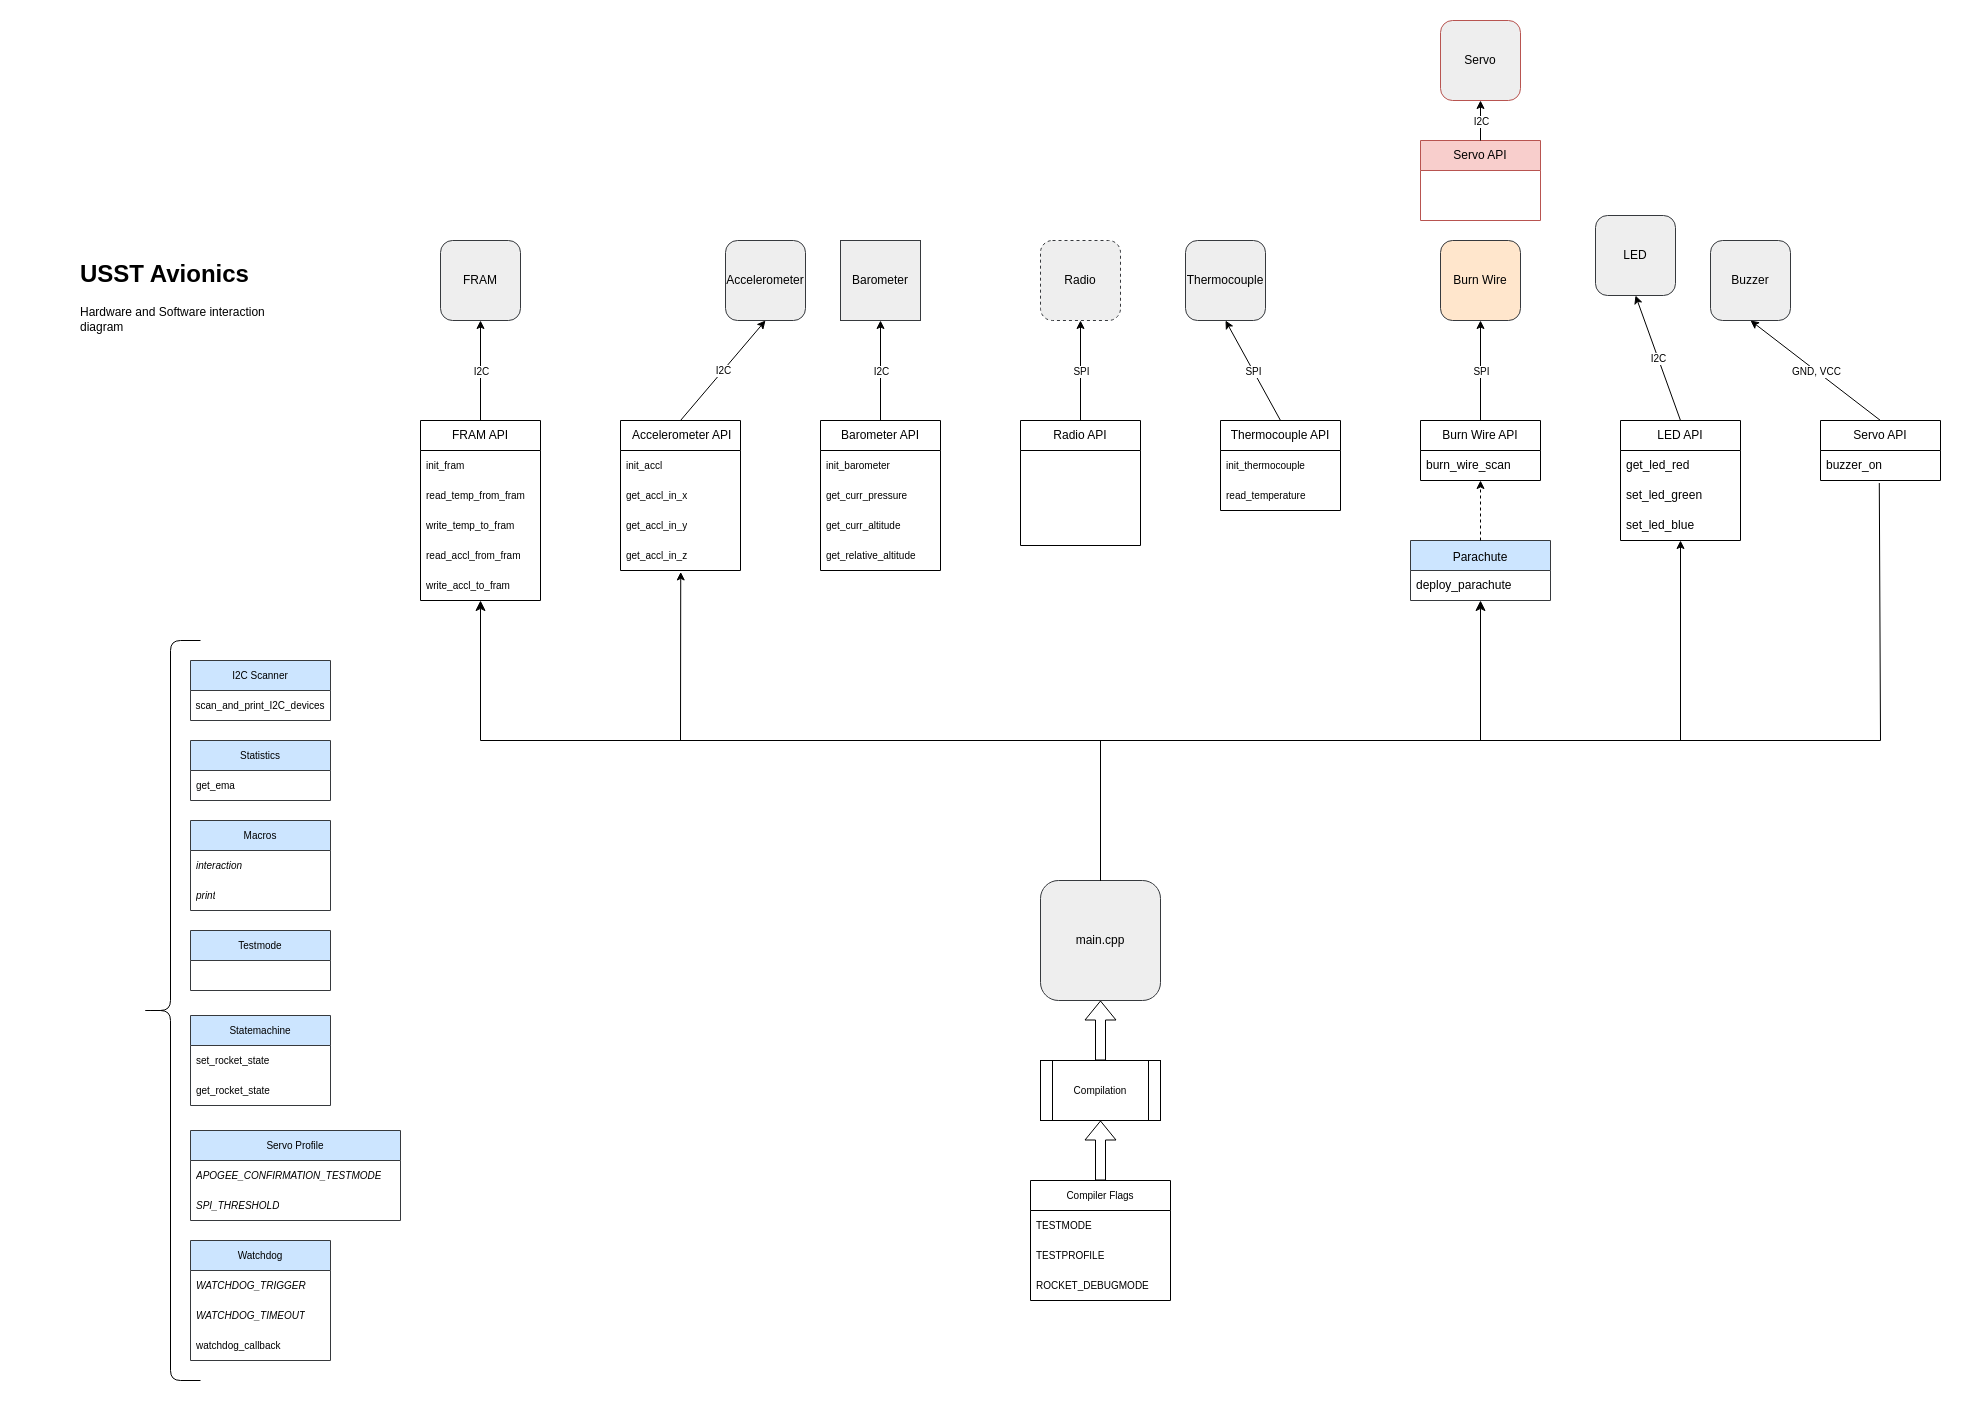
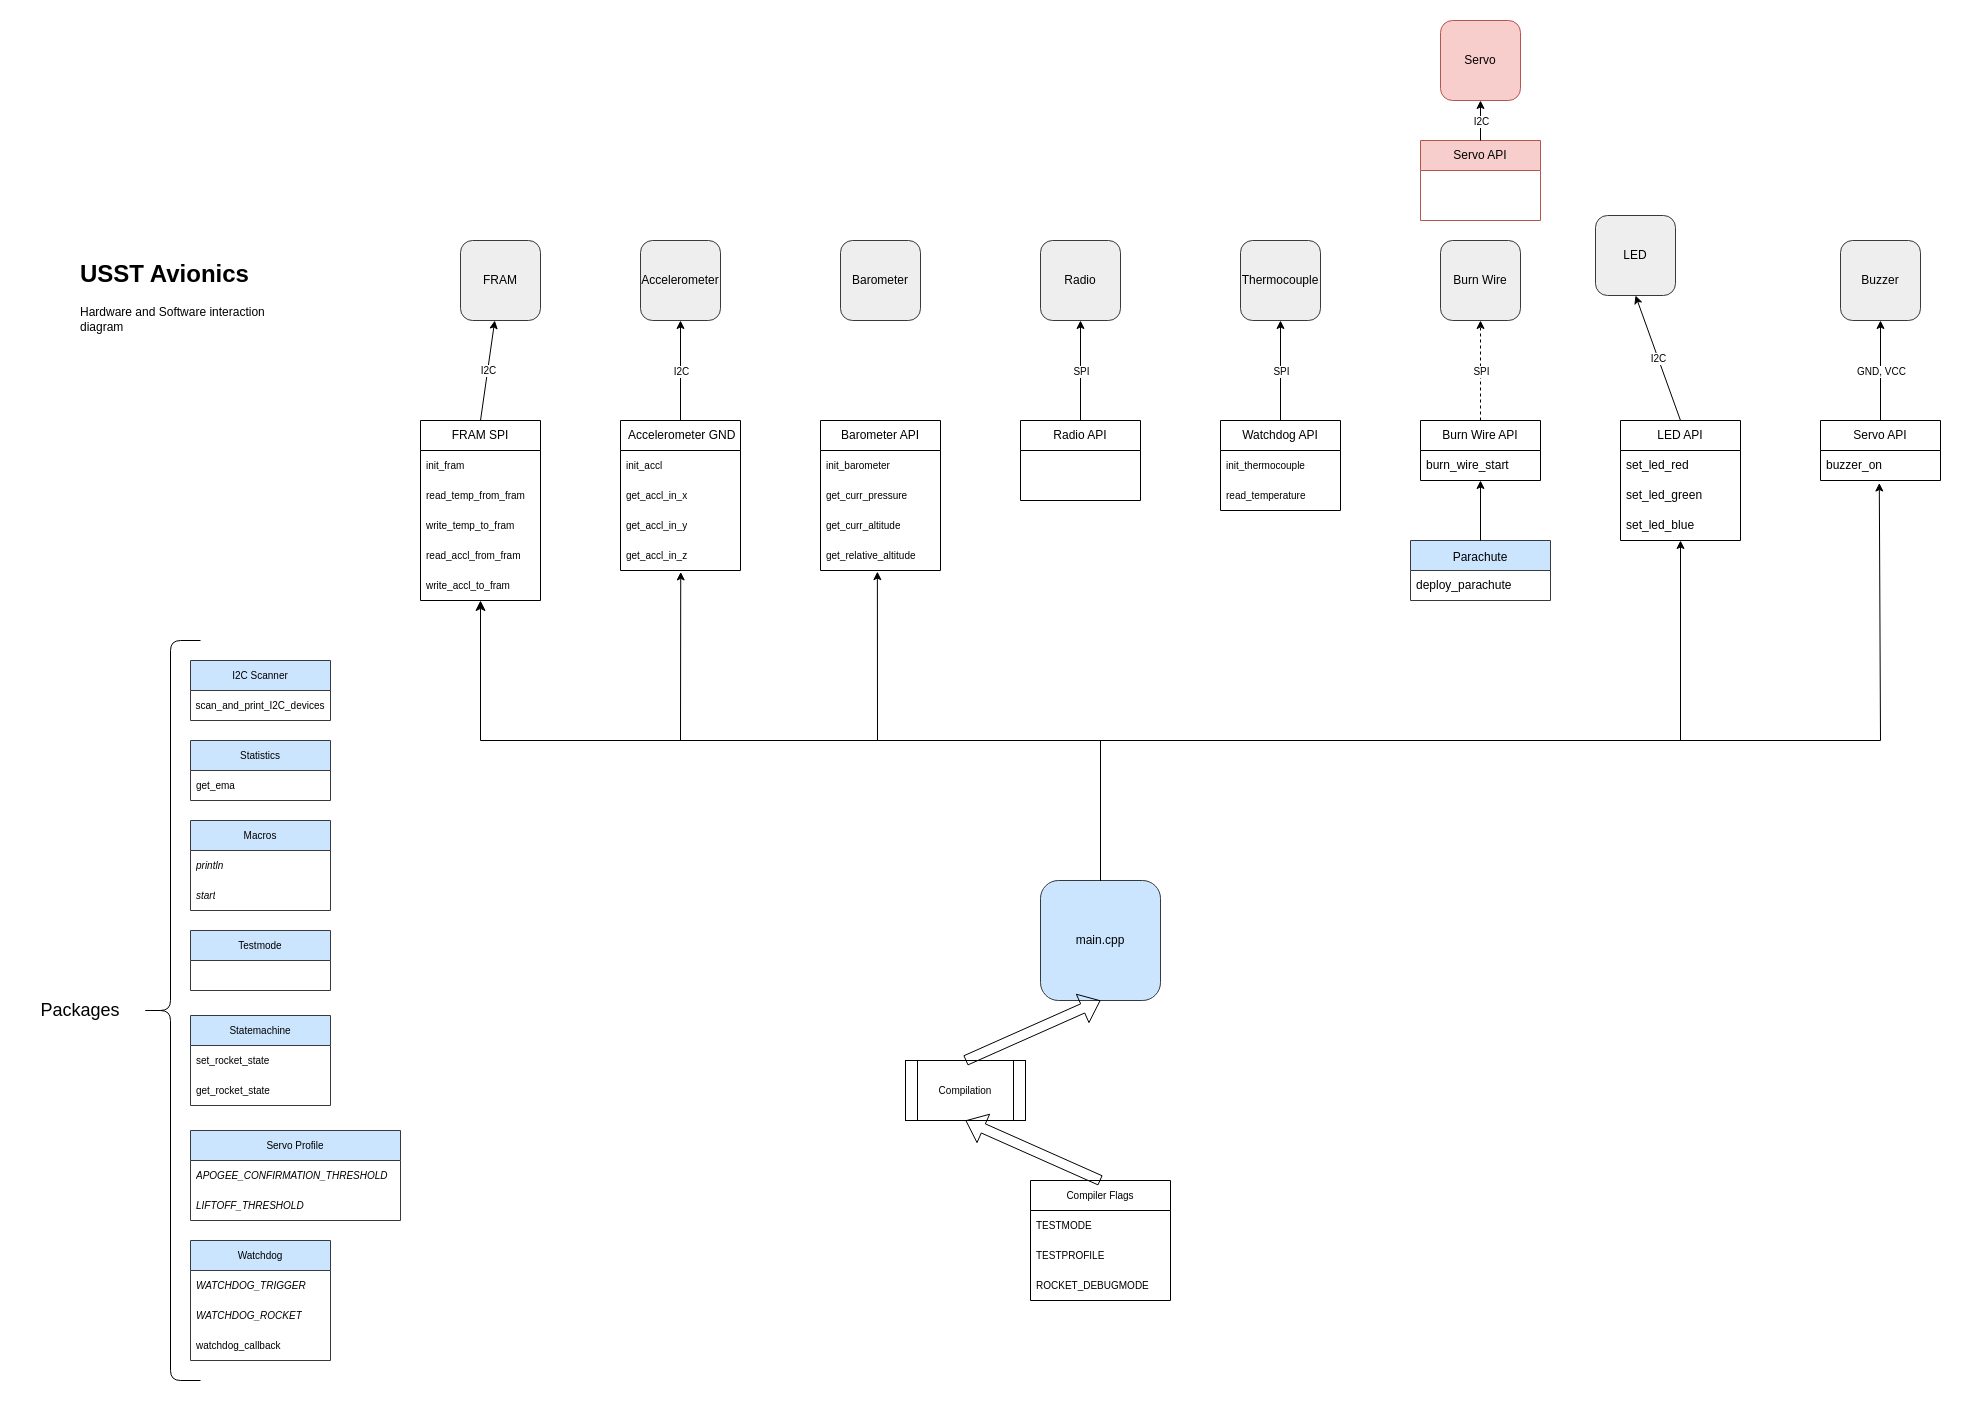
(1481, 61) -> (1481, 61)
(481, 281) -> (501, 281)
(766, 281) -> (681, 281)
(881, 281) -> (881, 281)
(1081, 281) -> (1081, 281)
(1226, 281) -> (1281, 281)
(1481, 281) -> (1481, 281)
(1751, 281) -> (1881, 281)
(881, 374) -> none
(1481, 398) -> (1481, 398)
(481, 436) -> (481, 436)
(681, 436) -> (681, 436)
(1281, 436) -> (1281, 436)
(1472, 466) -> (1475, 466)
(1662, 466) -> (1662, 466)
(1081, 483) -> (1081, 461)
(1879, 488) -> (1879, 491)
(1481, 513) -> (1481, 513)
none -> (877, 658)
(1481, 673) -> none
(225, 866) -> (214, 866)
(209, 896) -> (211, 896)
(1101, 941) -> (1101, 941)
none -> (81, 1011)
(1101, 1091) -> (966, 1091)
(275, 1176) -> (278, 1176)
(233, 1206) -> (244, 1206)
(241, 1316) -> (239, 1316)
